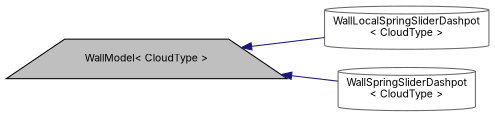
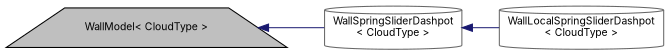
(288, 42) -> (486, 28)
